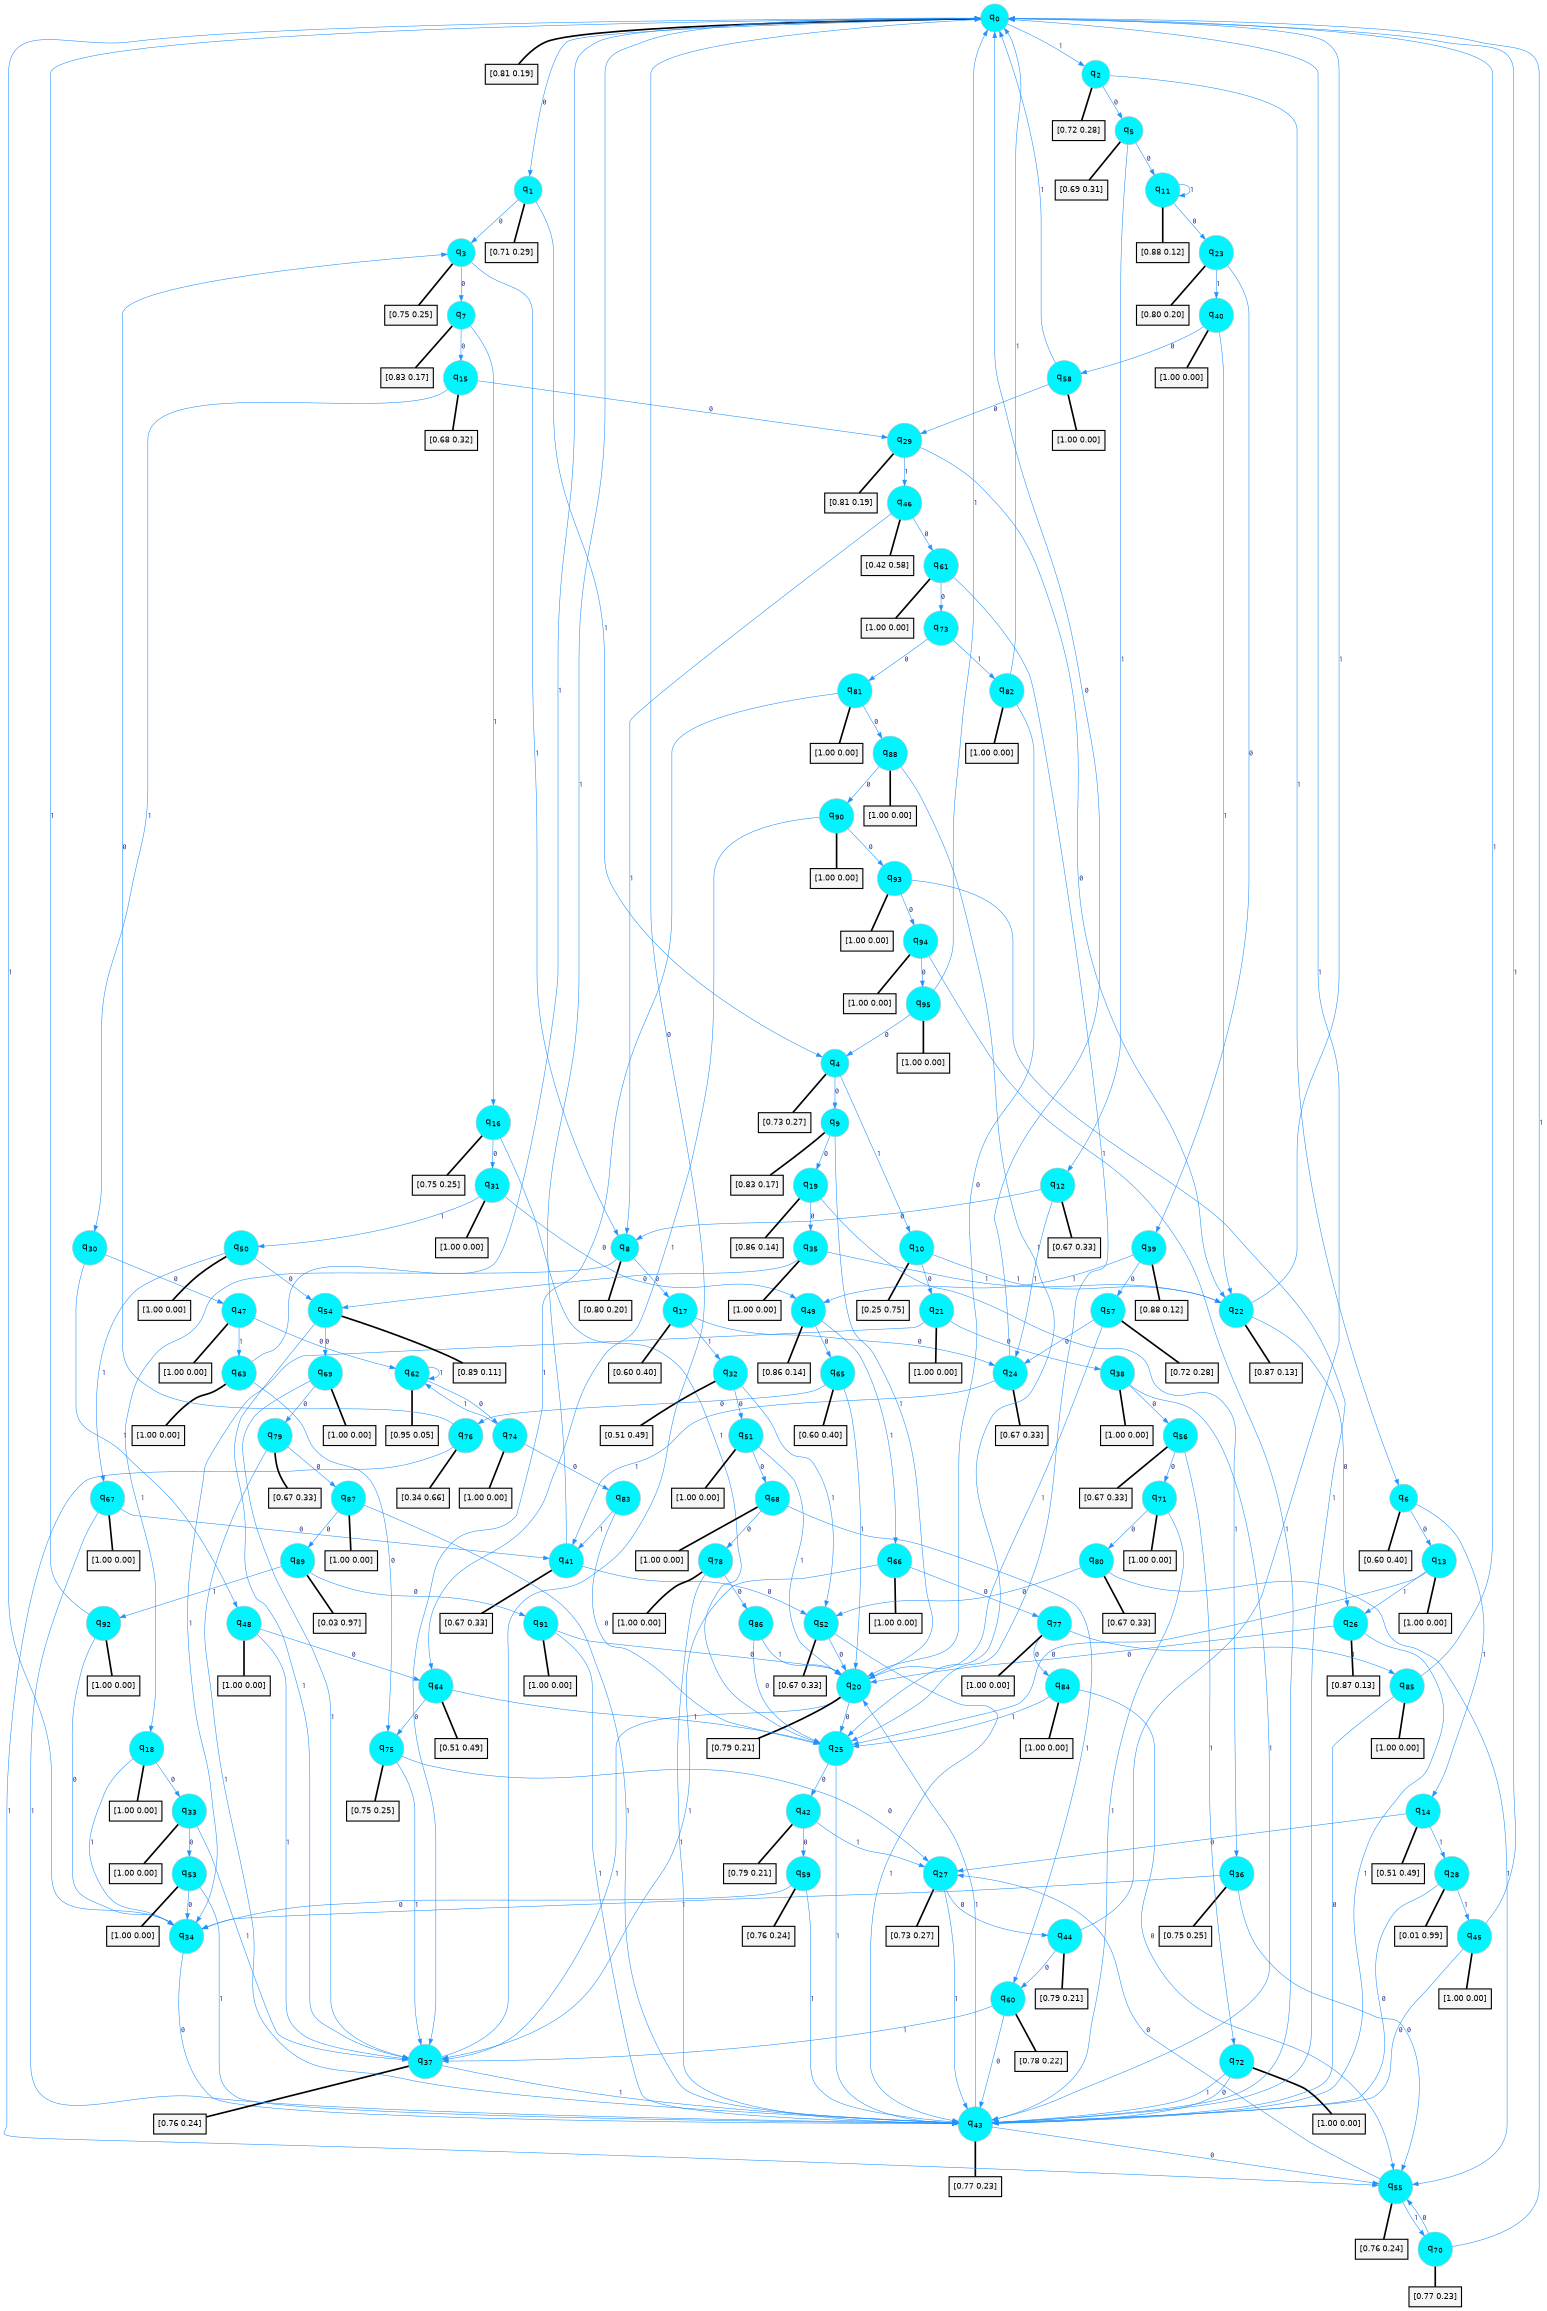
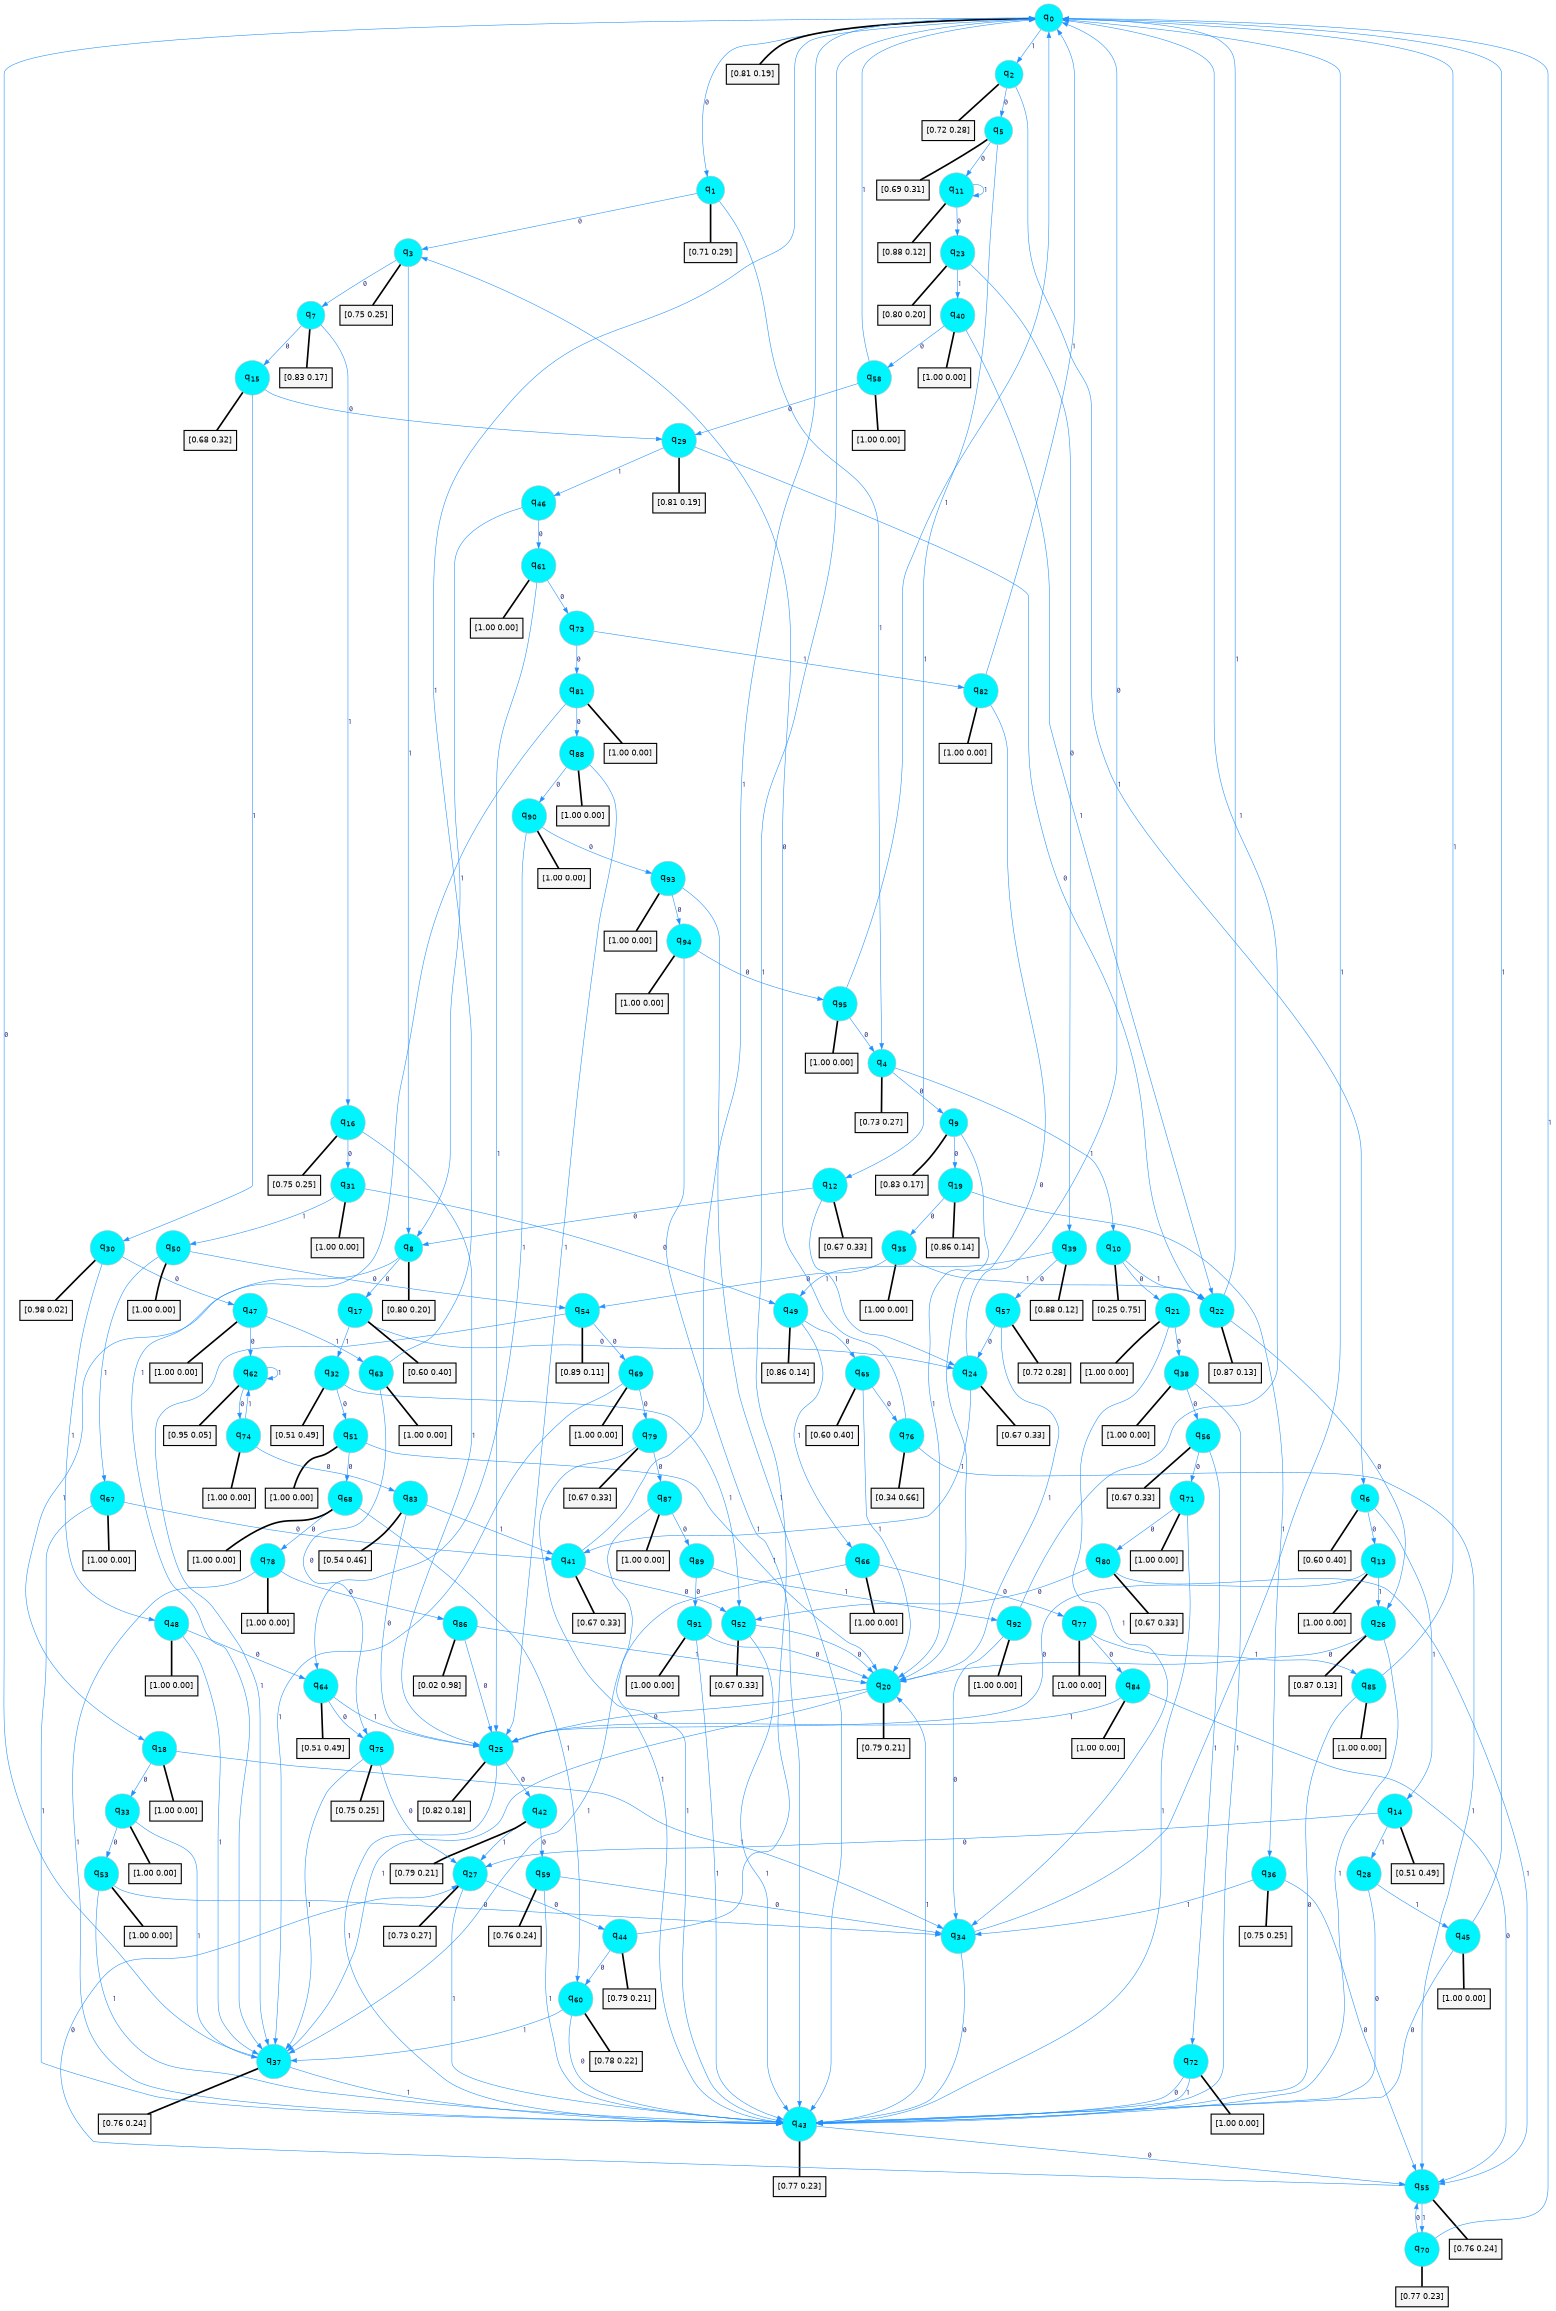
(887, 566) -> none
none -> (46, 1310)
none -> (345, 1561)
(340, 1623) -> none
none -> (440, 1686)
none -> (444, 1811)
(1421, 1936) -> none
